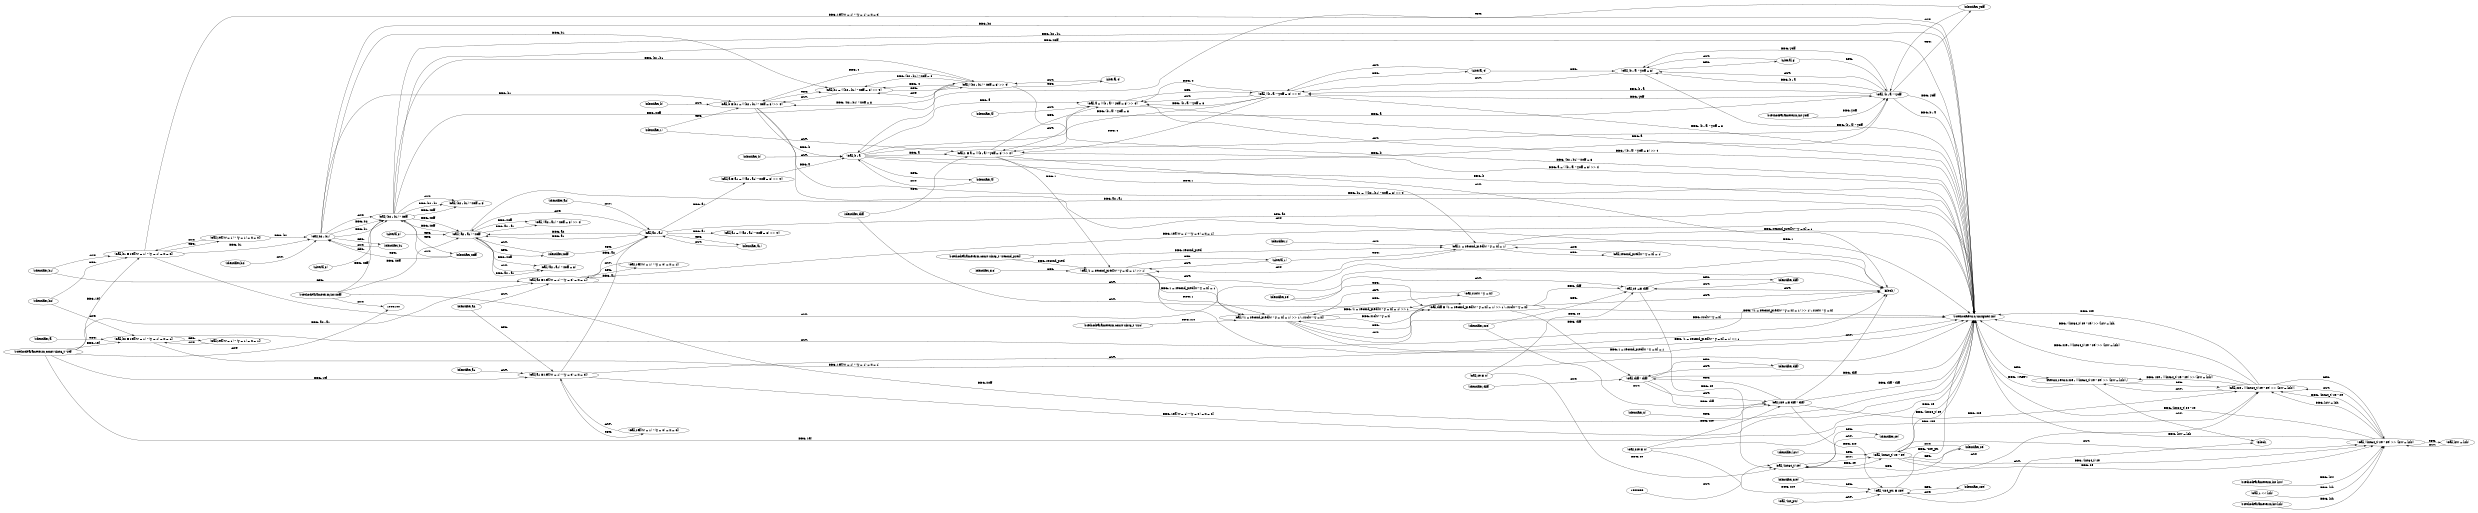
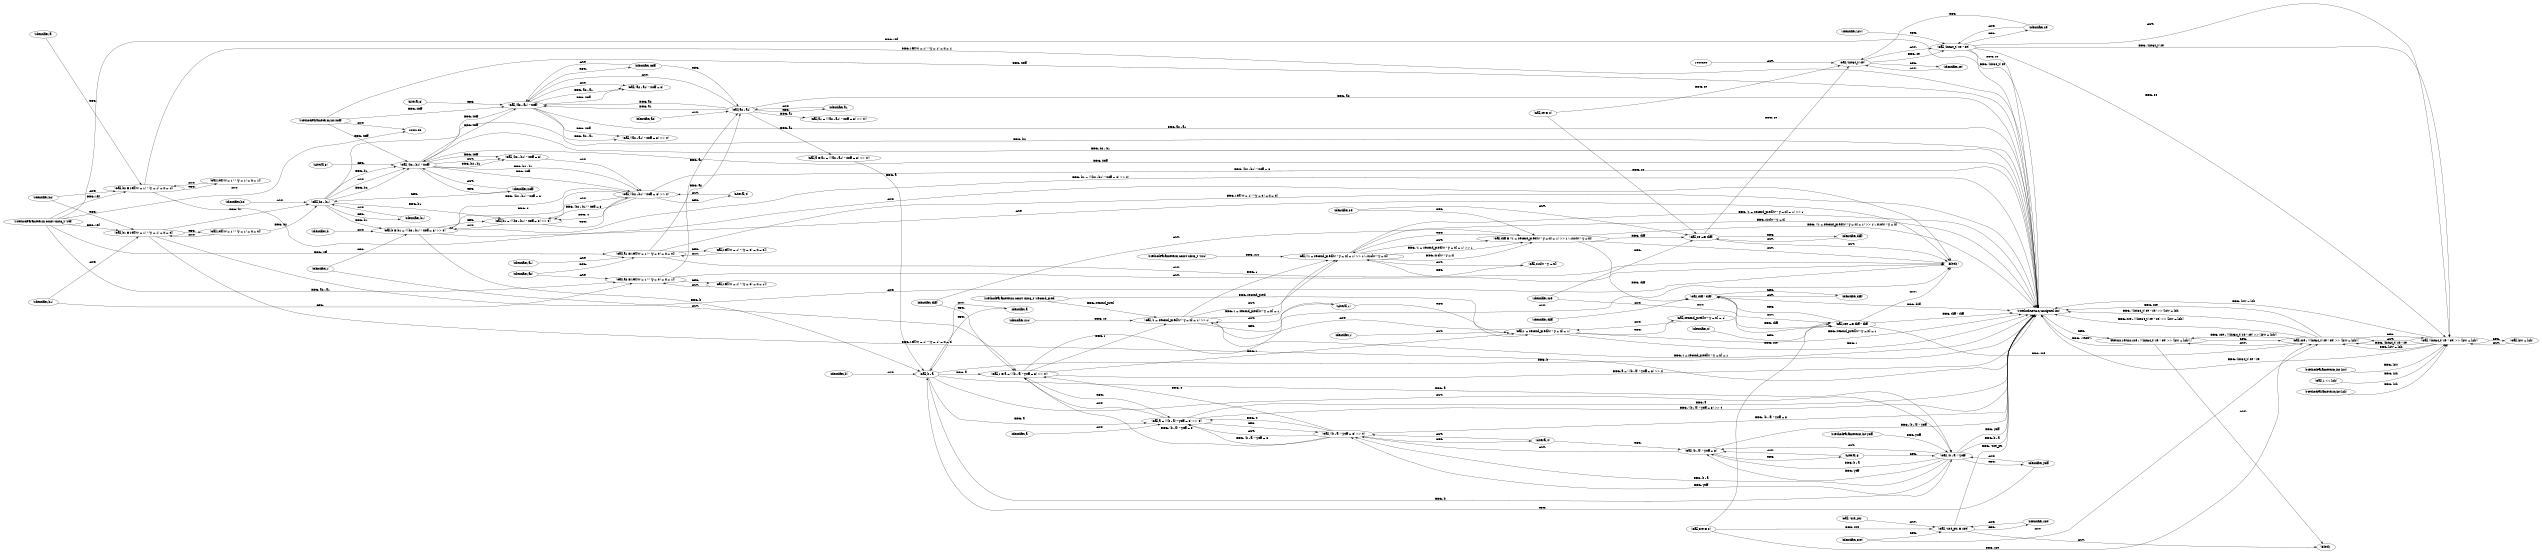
none -> (596, 165)
(1280, 214) -> (1343, 96)
(1307, 232) -> none
(1051, 269) -> (1100, 319)
(1842, 447) -> none
(1788, 501) -> (1852, 519)
